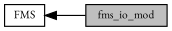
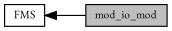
(126, 15) -> (126, 15)
